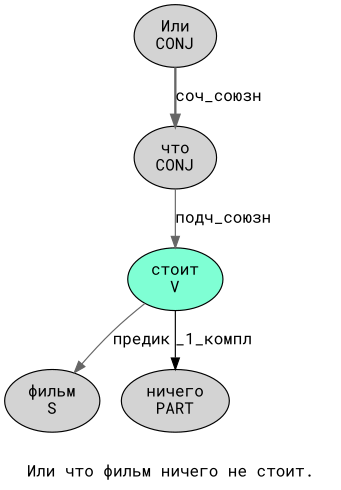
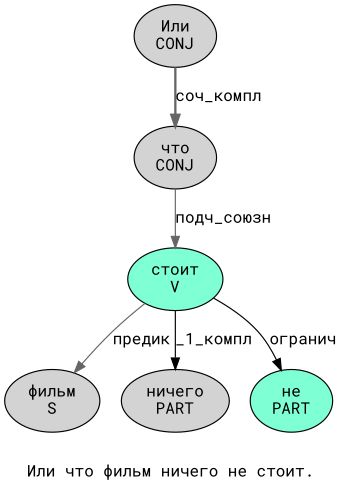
(219, 97) -> (219, 97)
none -> (291, 401)
